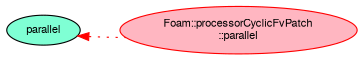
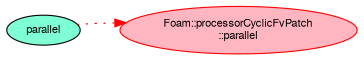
(107, 37) -> (96, 23)
